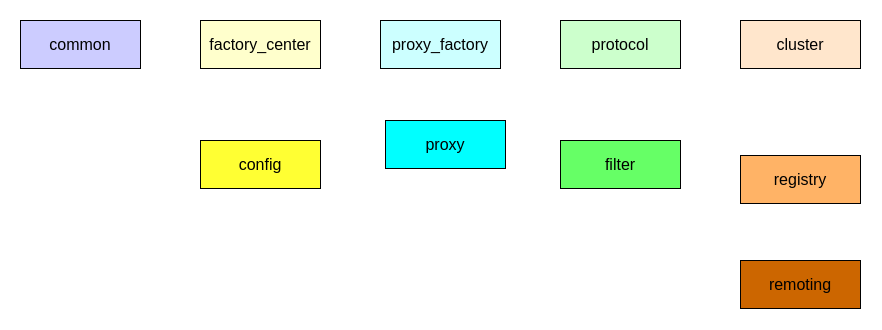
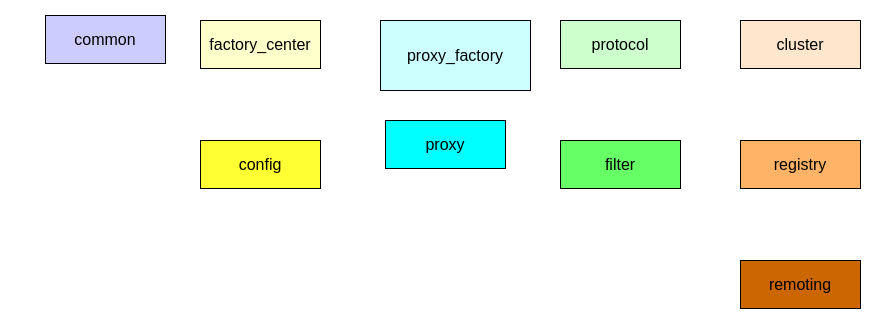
(81, 45) -> (106, 40)
(441, 45) -> (456, 56)
(801, 180) -> (801, 165)
